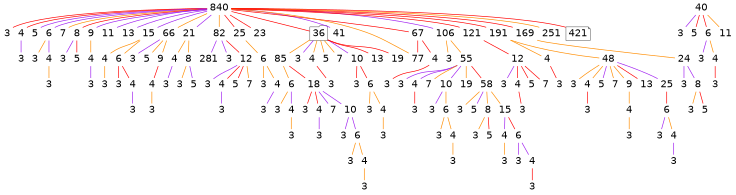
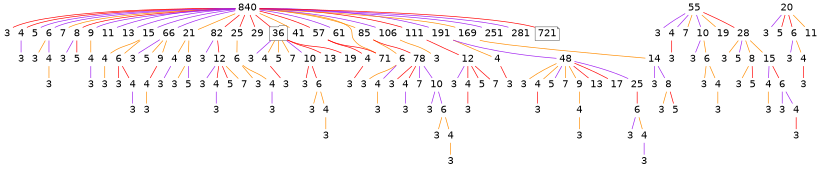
(701, 8) -> (787, 8)
(386, 12) -> (416, 18)
(372, 13) -> (407, 19)
(281, 15) -> (275, 20)
(417, 18) -> (345, 12)
(192, 20) -> (206, 18)
(204, 21) -> (217, 22)
(219, 21) -> (232, 21)
(260, 34) -> (257, 34)
none -> (339, 34)
(418, 34) -> (319, 34)
(472, 34) -> (414, 34)
(578, 34) -> (547, 34)
(214, 46) -> (434, 17)
(300, 46) -> (308, 15)
(456, 47) -> none
(555, 51) -> (504, 52)
(418, 59) -> (385, 59)
(684, 59) -> (654, 59)
(314, 85) -> (419, 59)
(486, 85) -> (743, 34)
none -> (617, 85)
